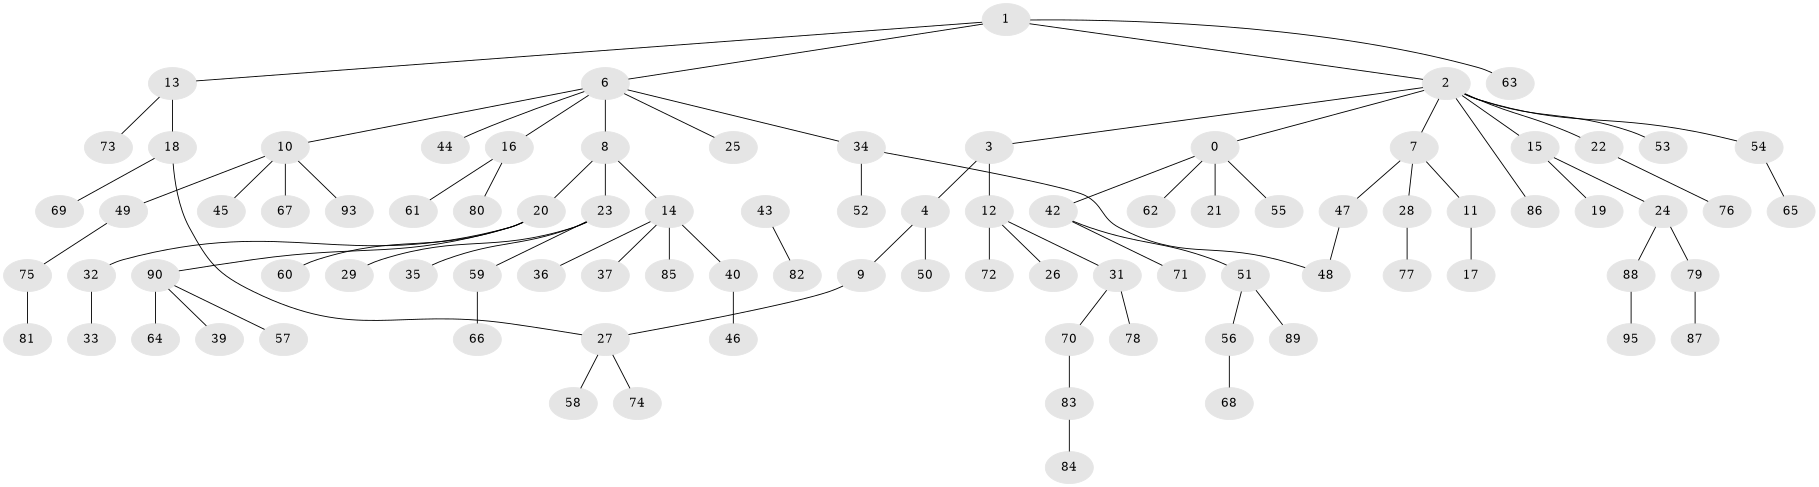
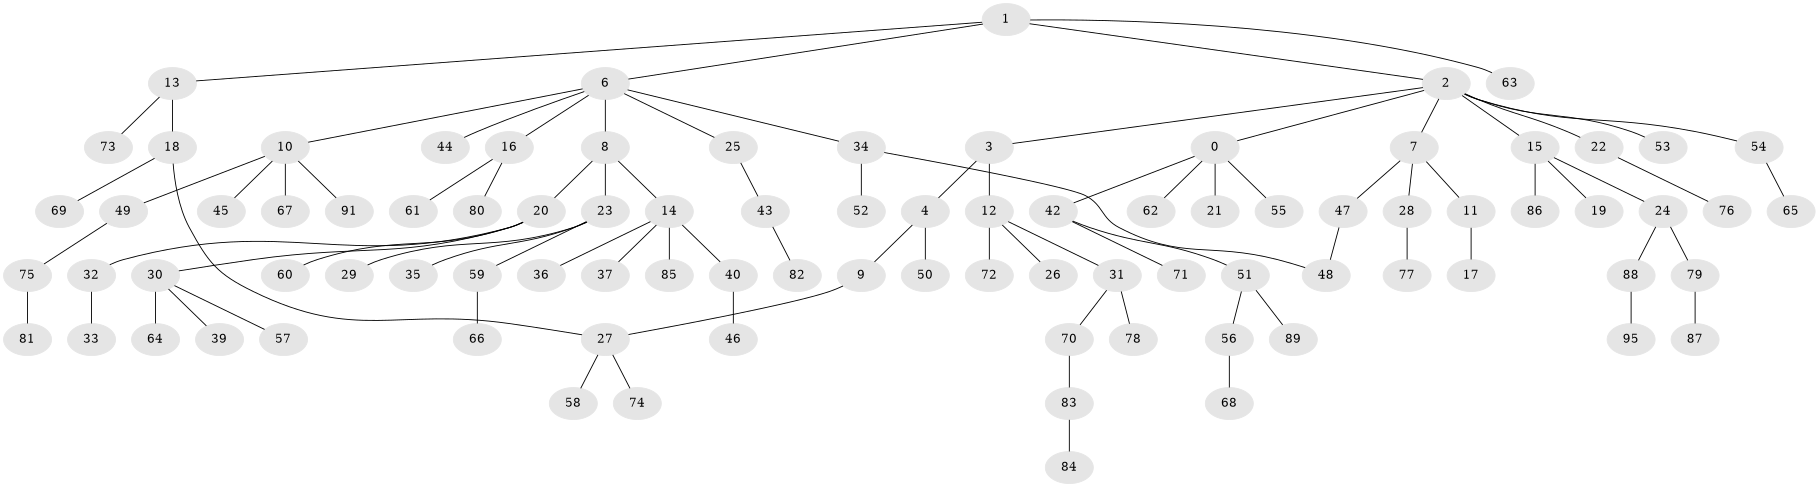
(1491, 148) -> (1535, 180)
none -> (749, 180)
(349, 212) -> (349, 212)
(156, 276) -> (156, 276)
